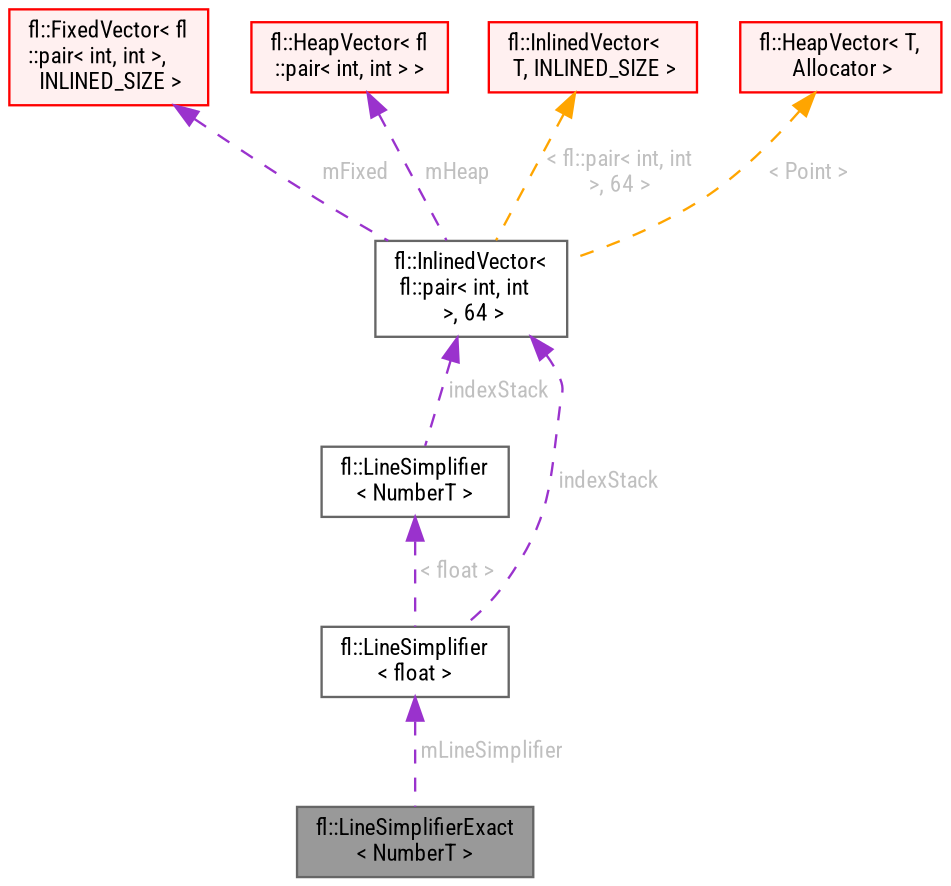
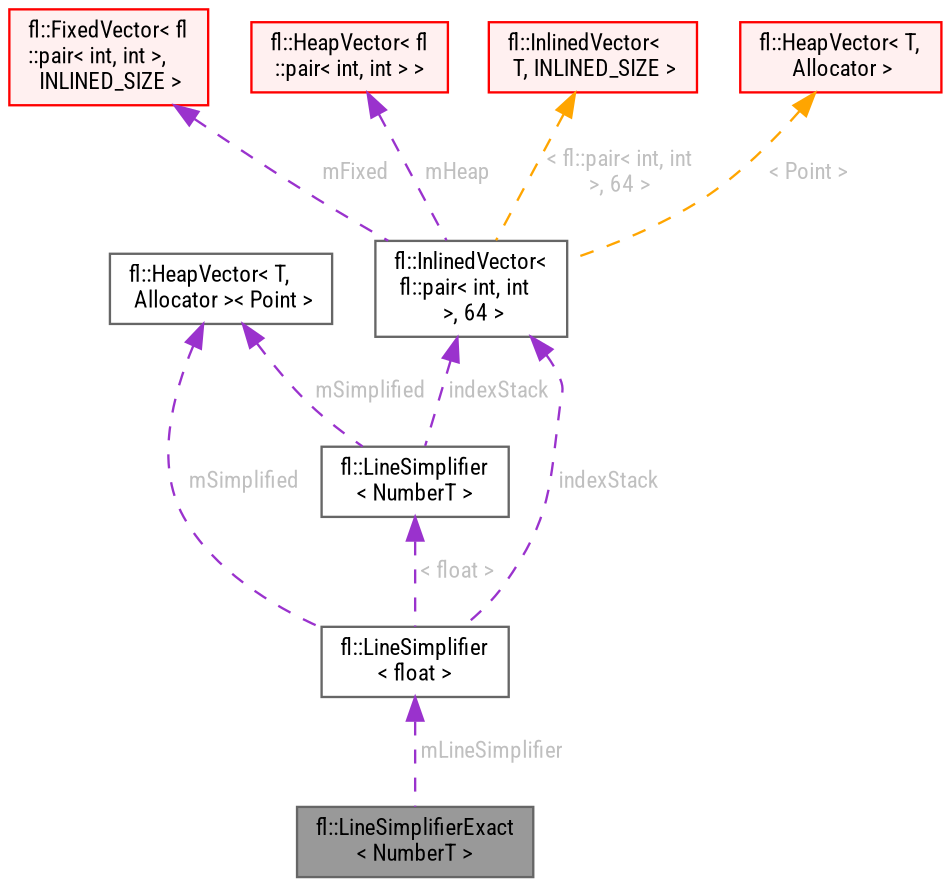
none -> (221, 289)
